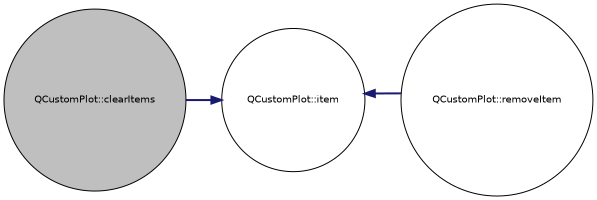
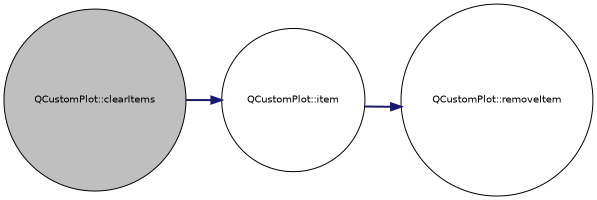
(388, 93) -> (378, 107)
